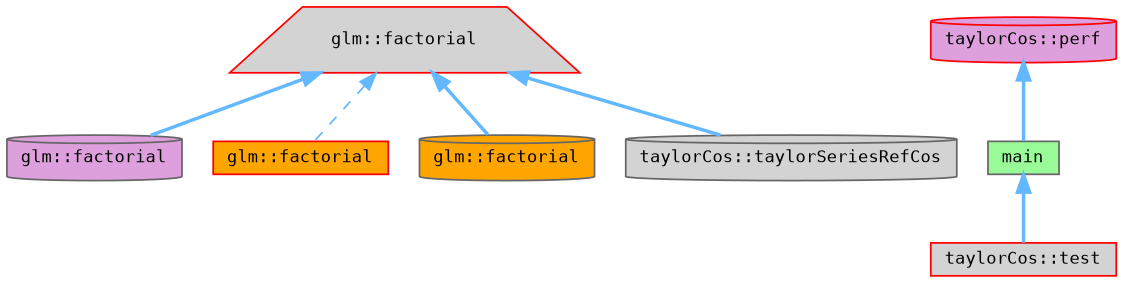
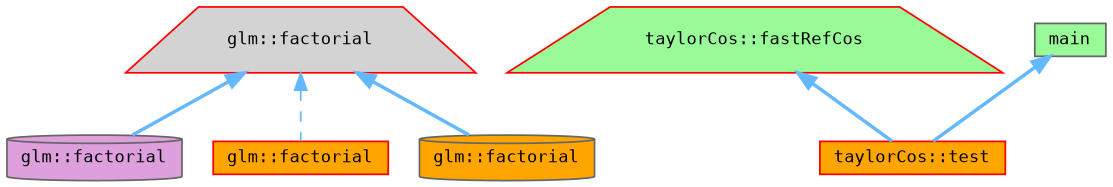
none -> (755, 40)
(1024, 40) -> none
(791, 158) -> none
(1024, 259) -> (913, 158)
